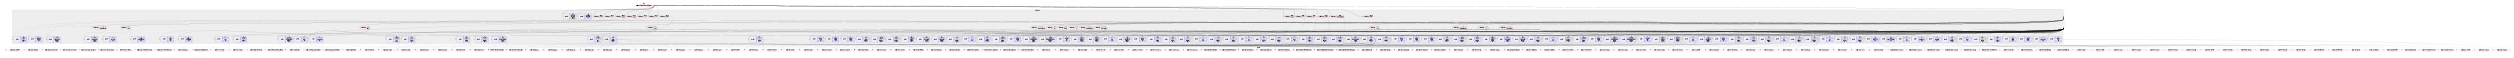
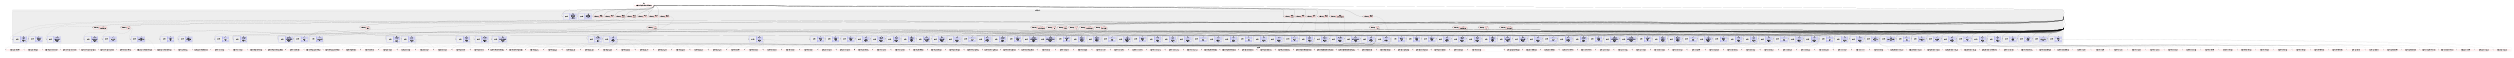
(1495, 50) -> none
